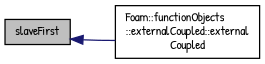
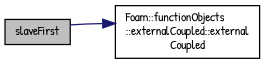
(99, 40) -> (86, 24)
